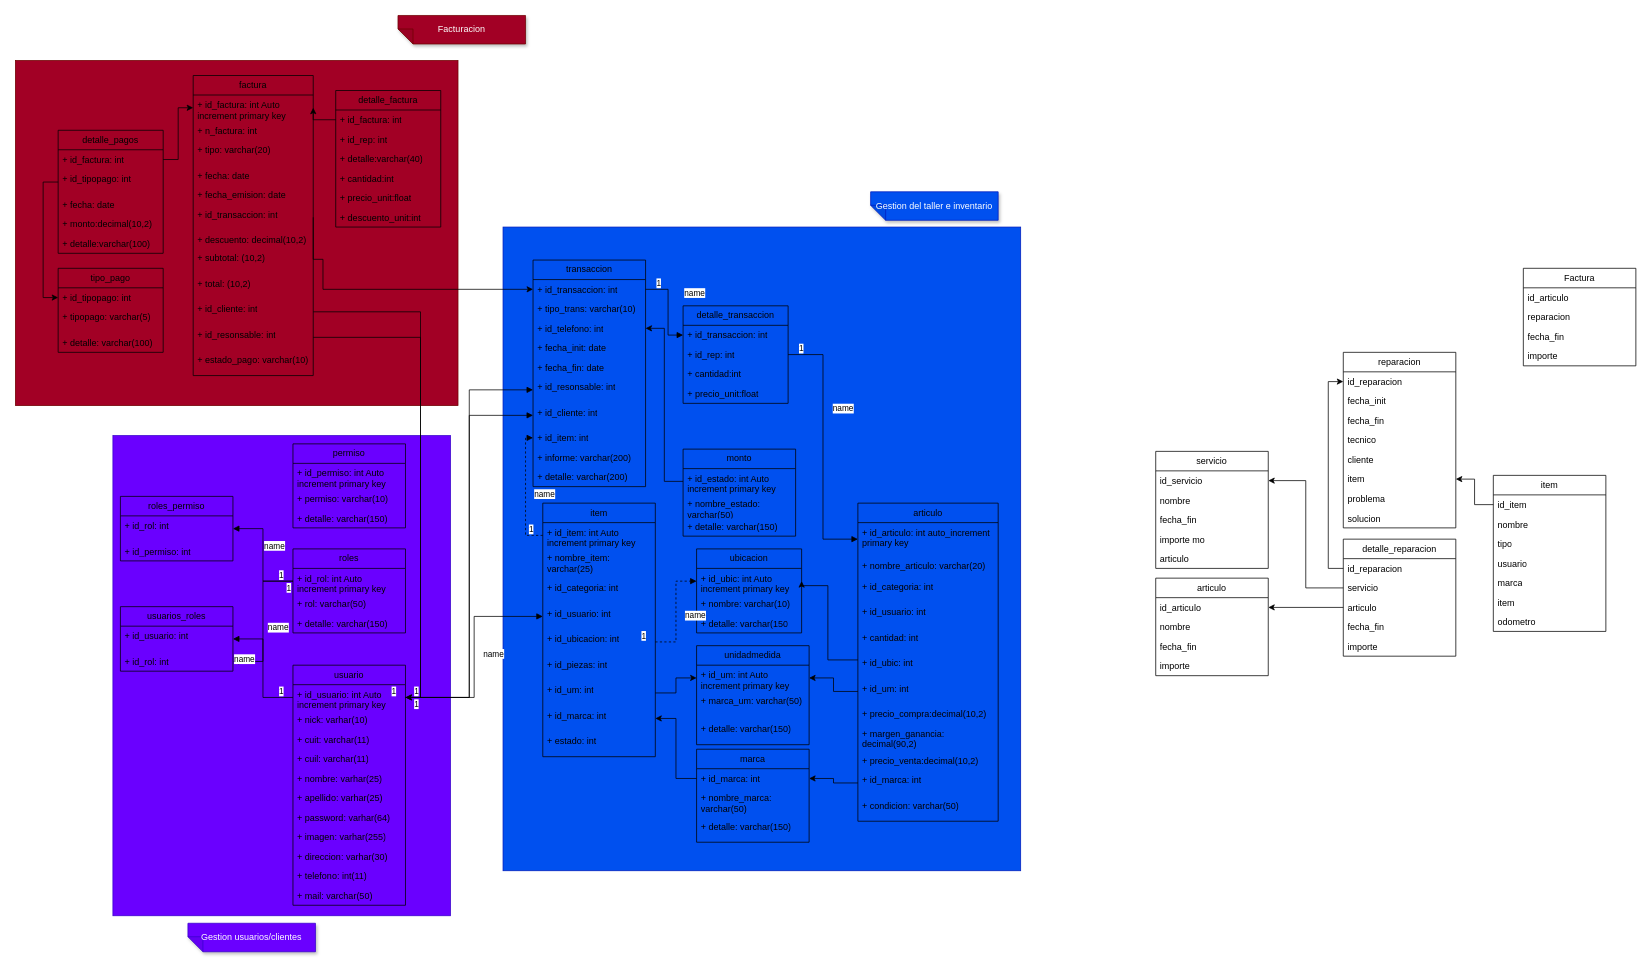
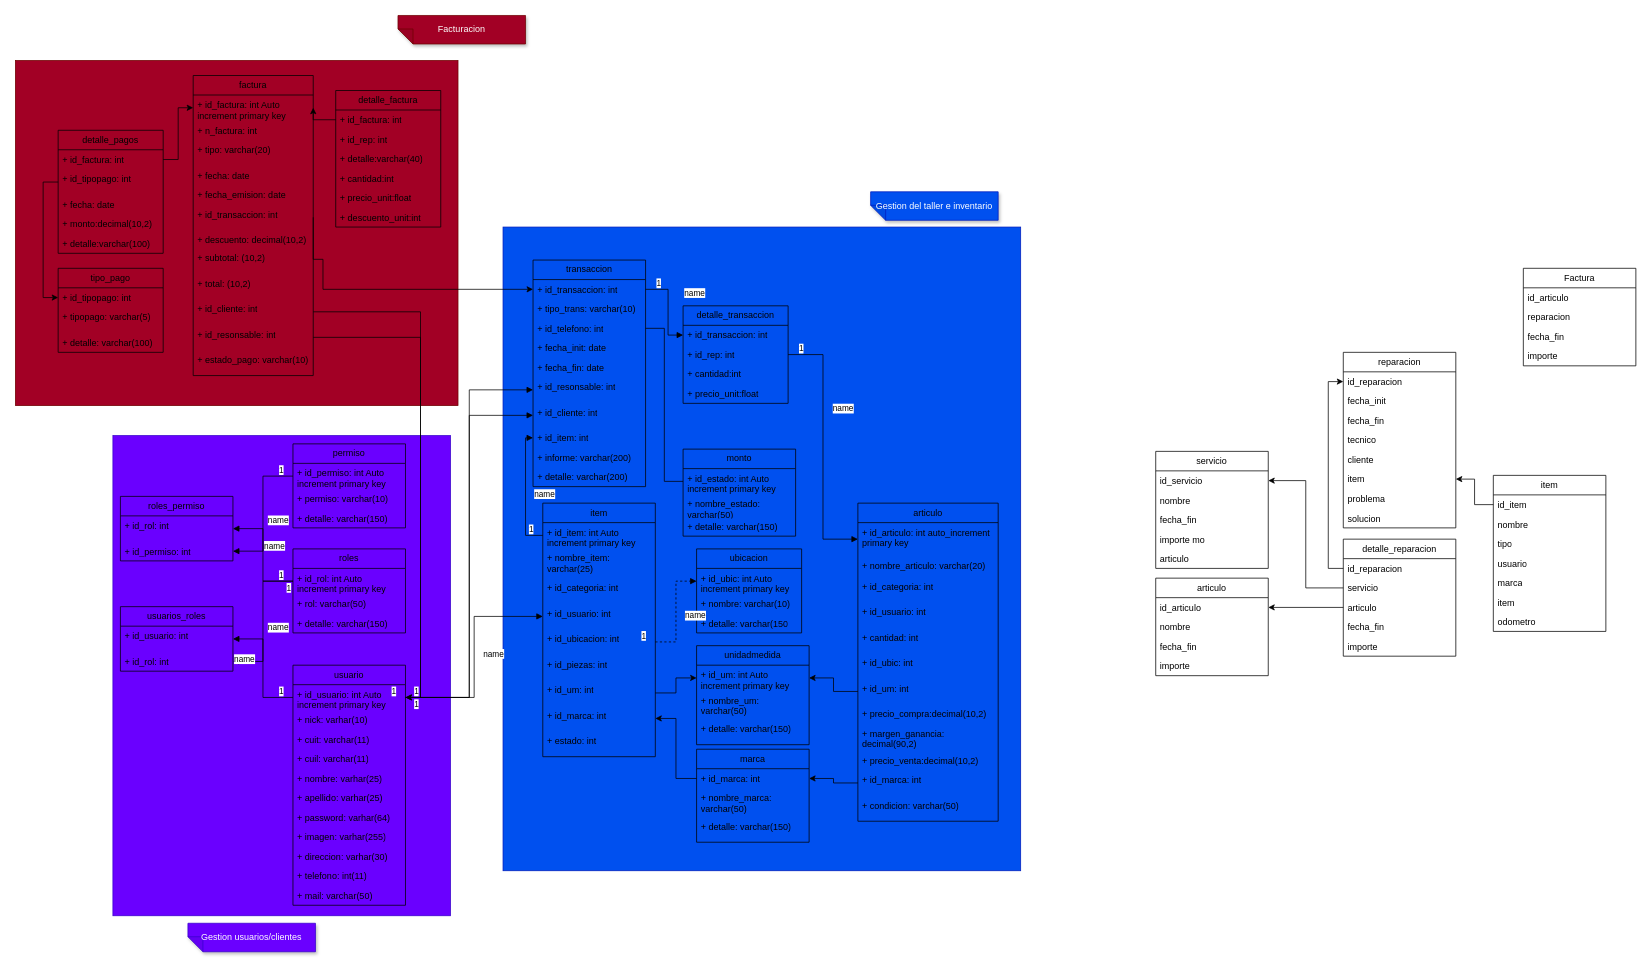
(652, 328) -> (650, 328)
none -> (281, 476)
(525, 494) -> (525, 494)
(816, 585) -> none
(753, 706) -> (753, 706)
